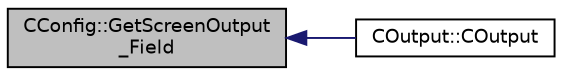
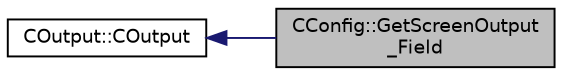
(331, 38) -> (251, 38)
